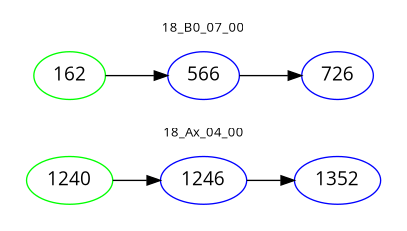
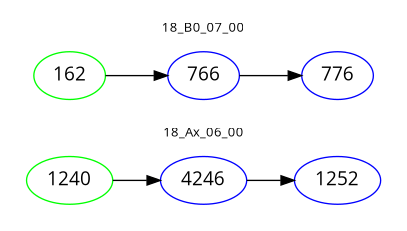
(204, 76) -> (204, 76)
(338, 76) -> (338, 76)
(204, 133) -> (204, 133)
(204, 180) -> (204, 180)
(338, 180) -> (338, 180)
